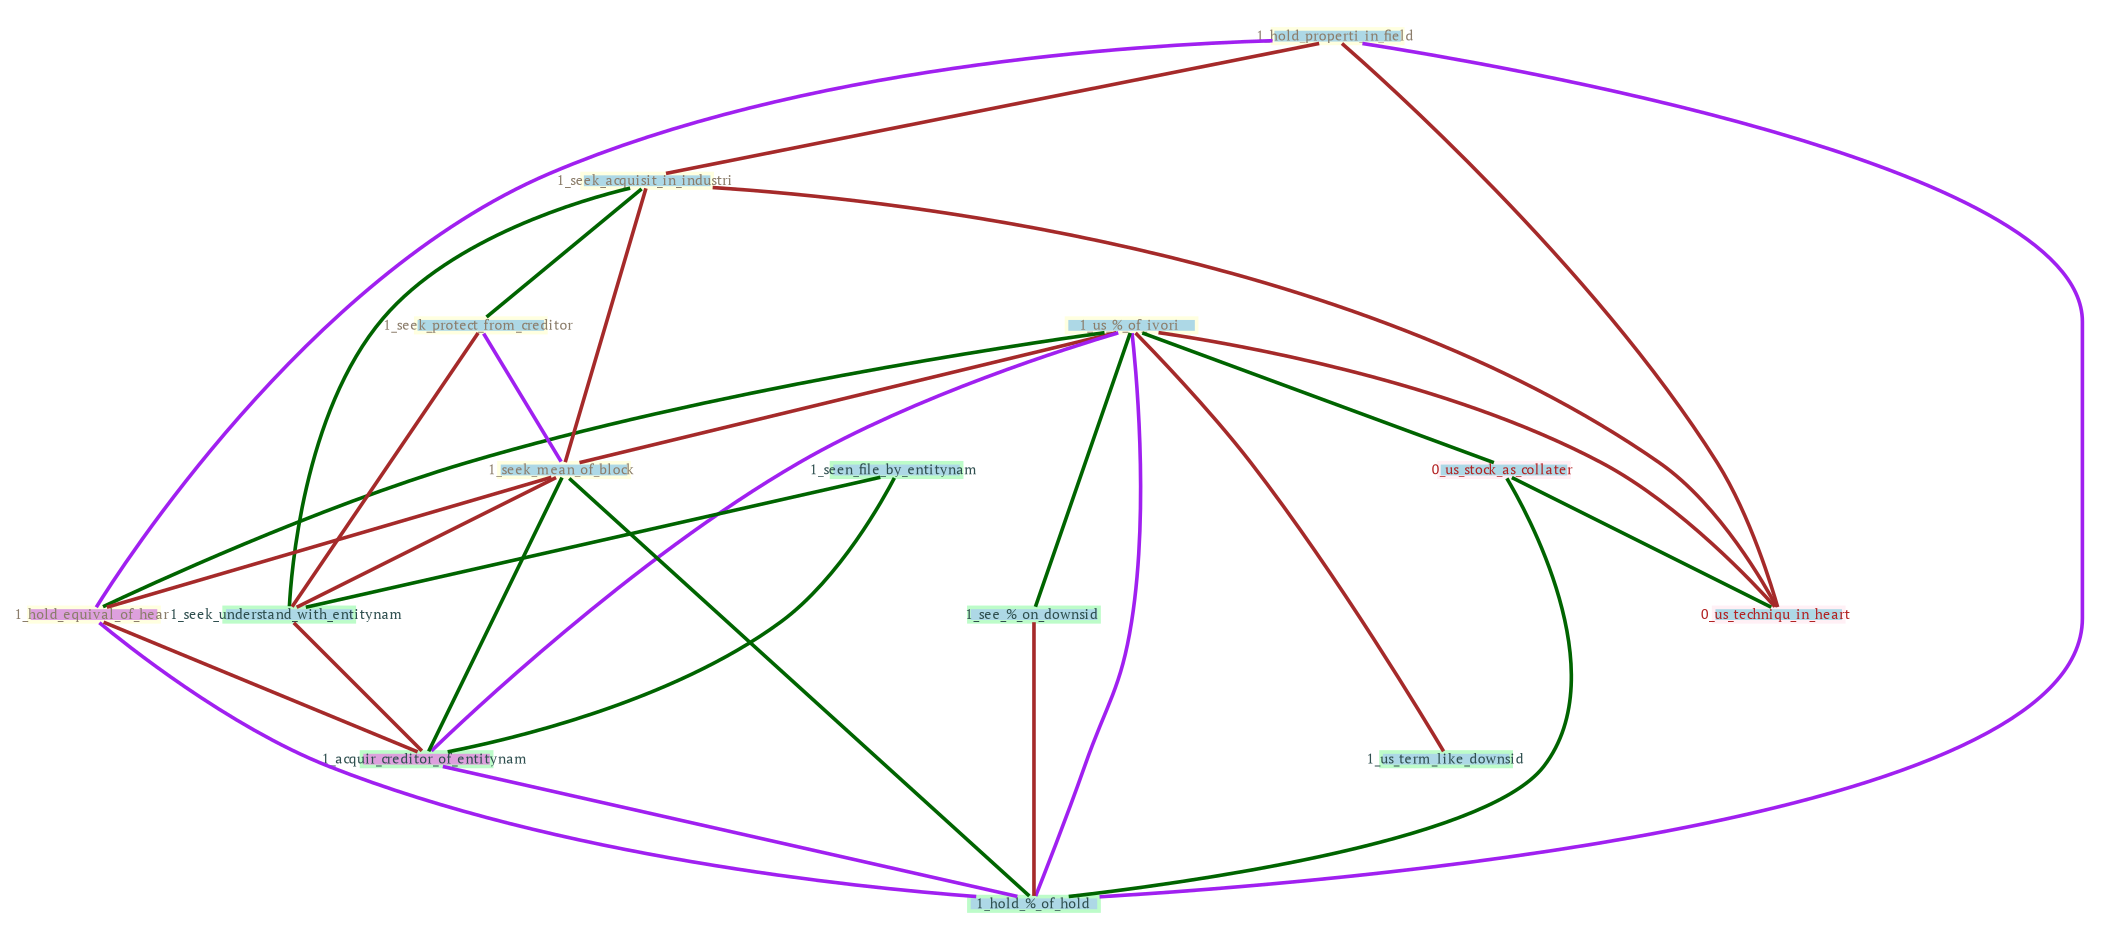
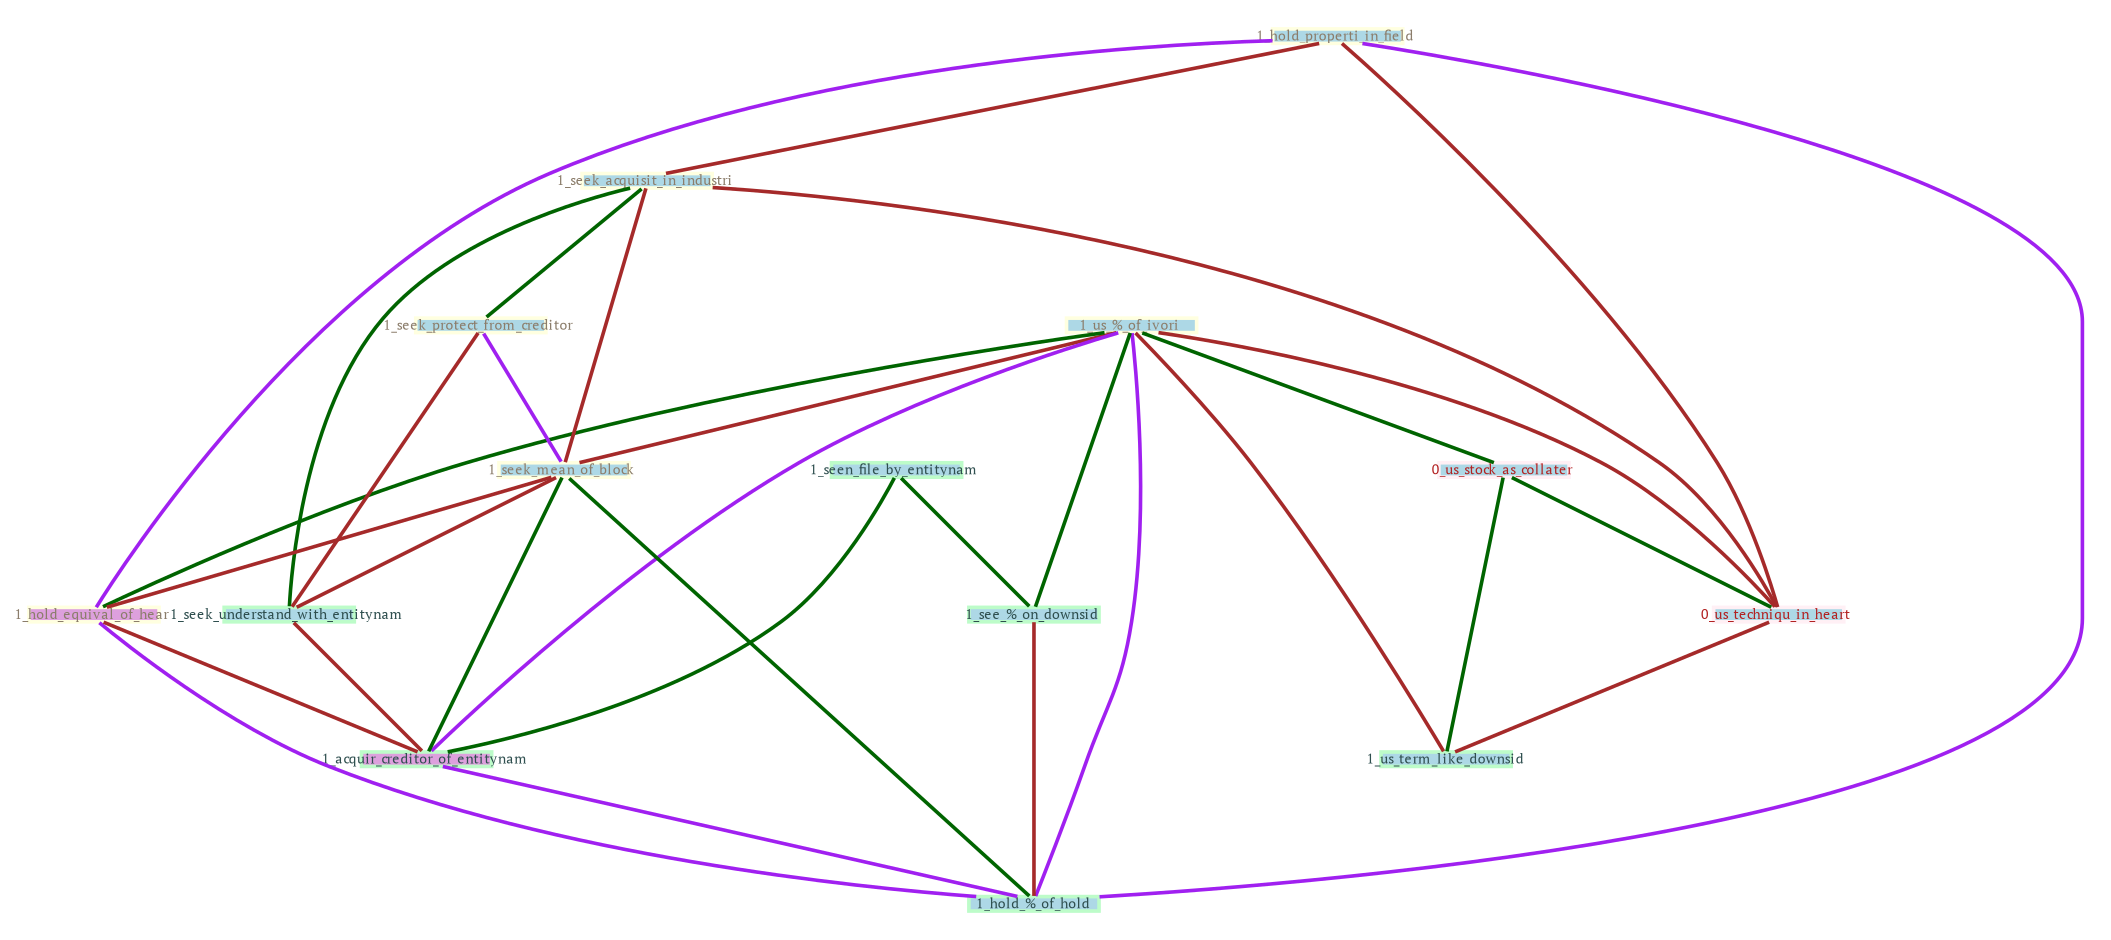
(593, 542) -> (965, 542)
none -> (1612, 687)
(1462, 816) -> (1475, 614)
